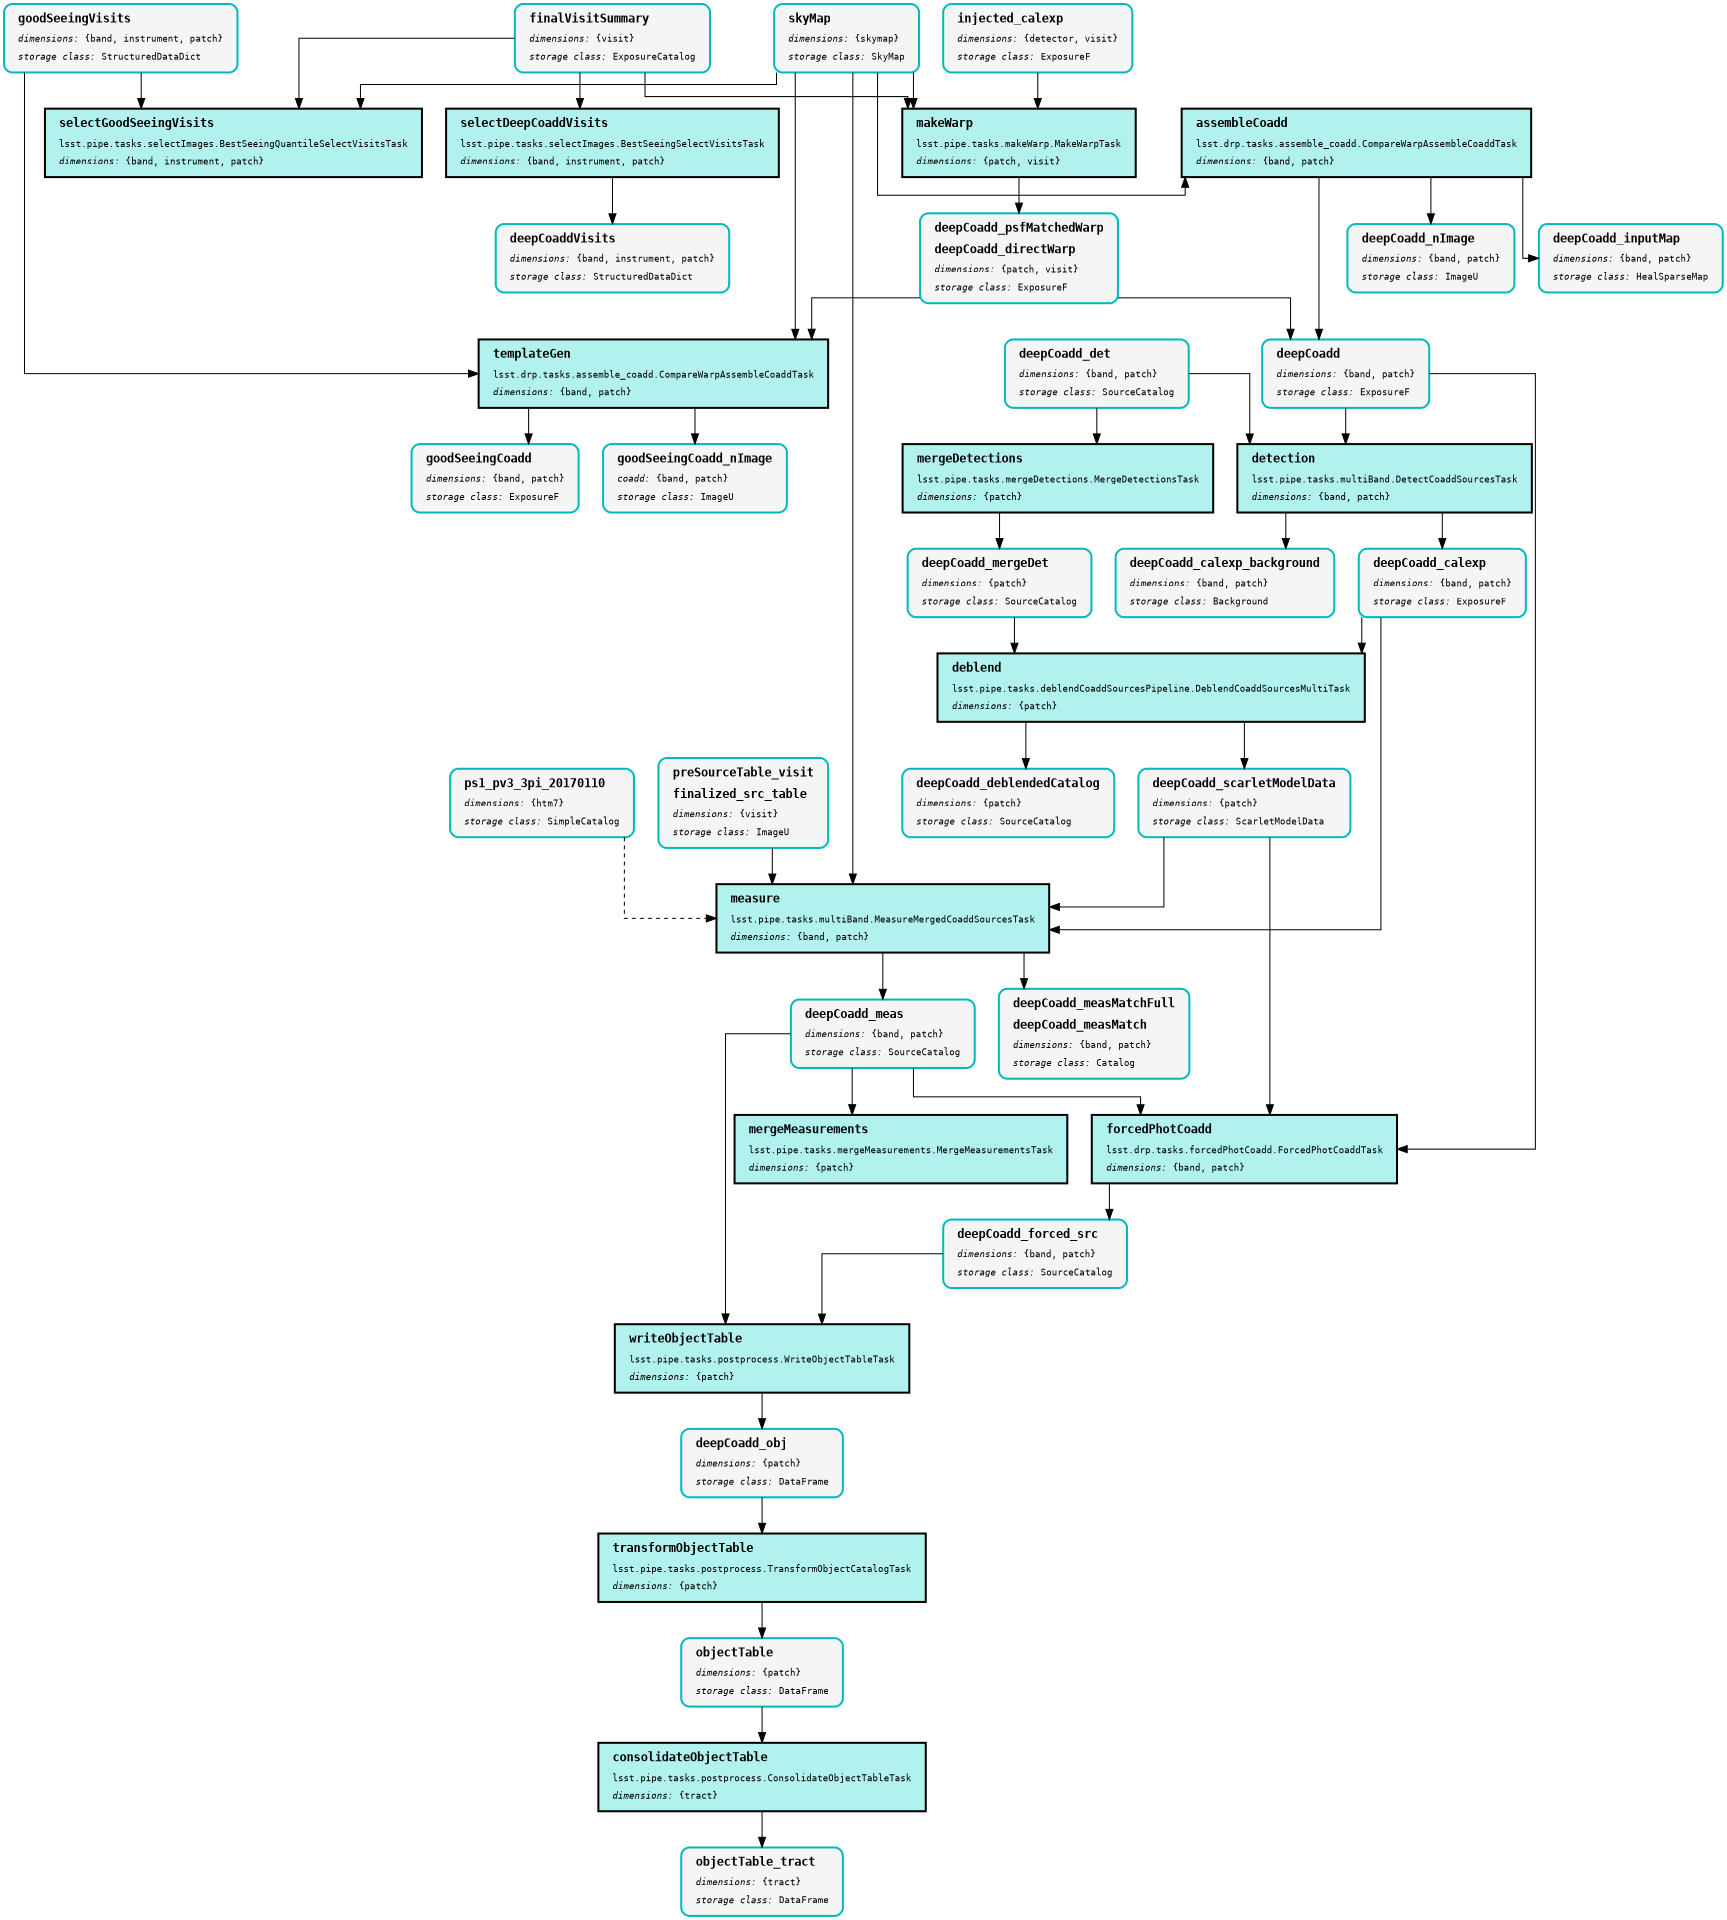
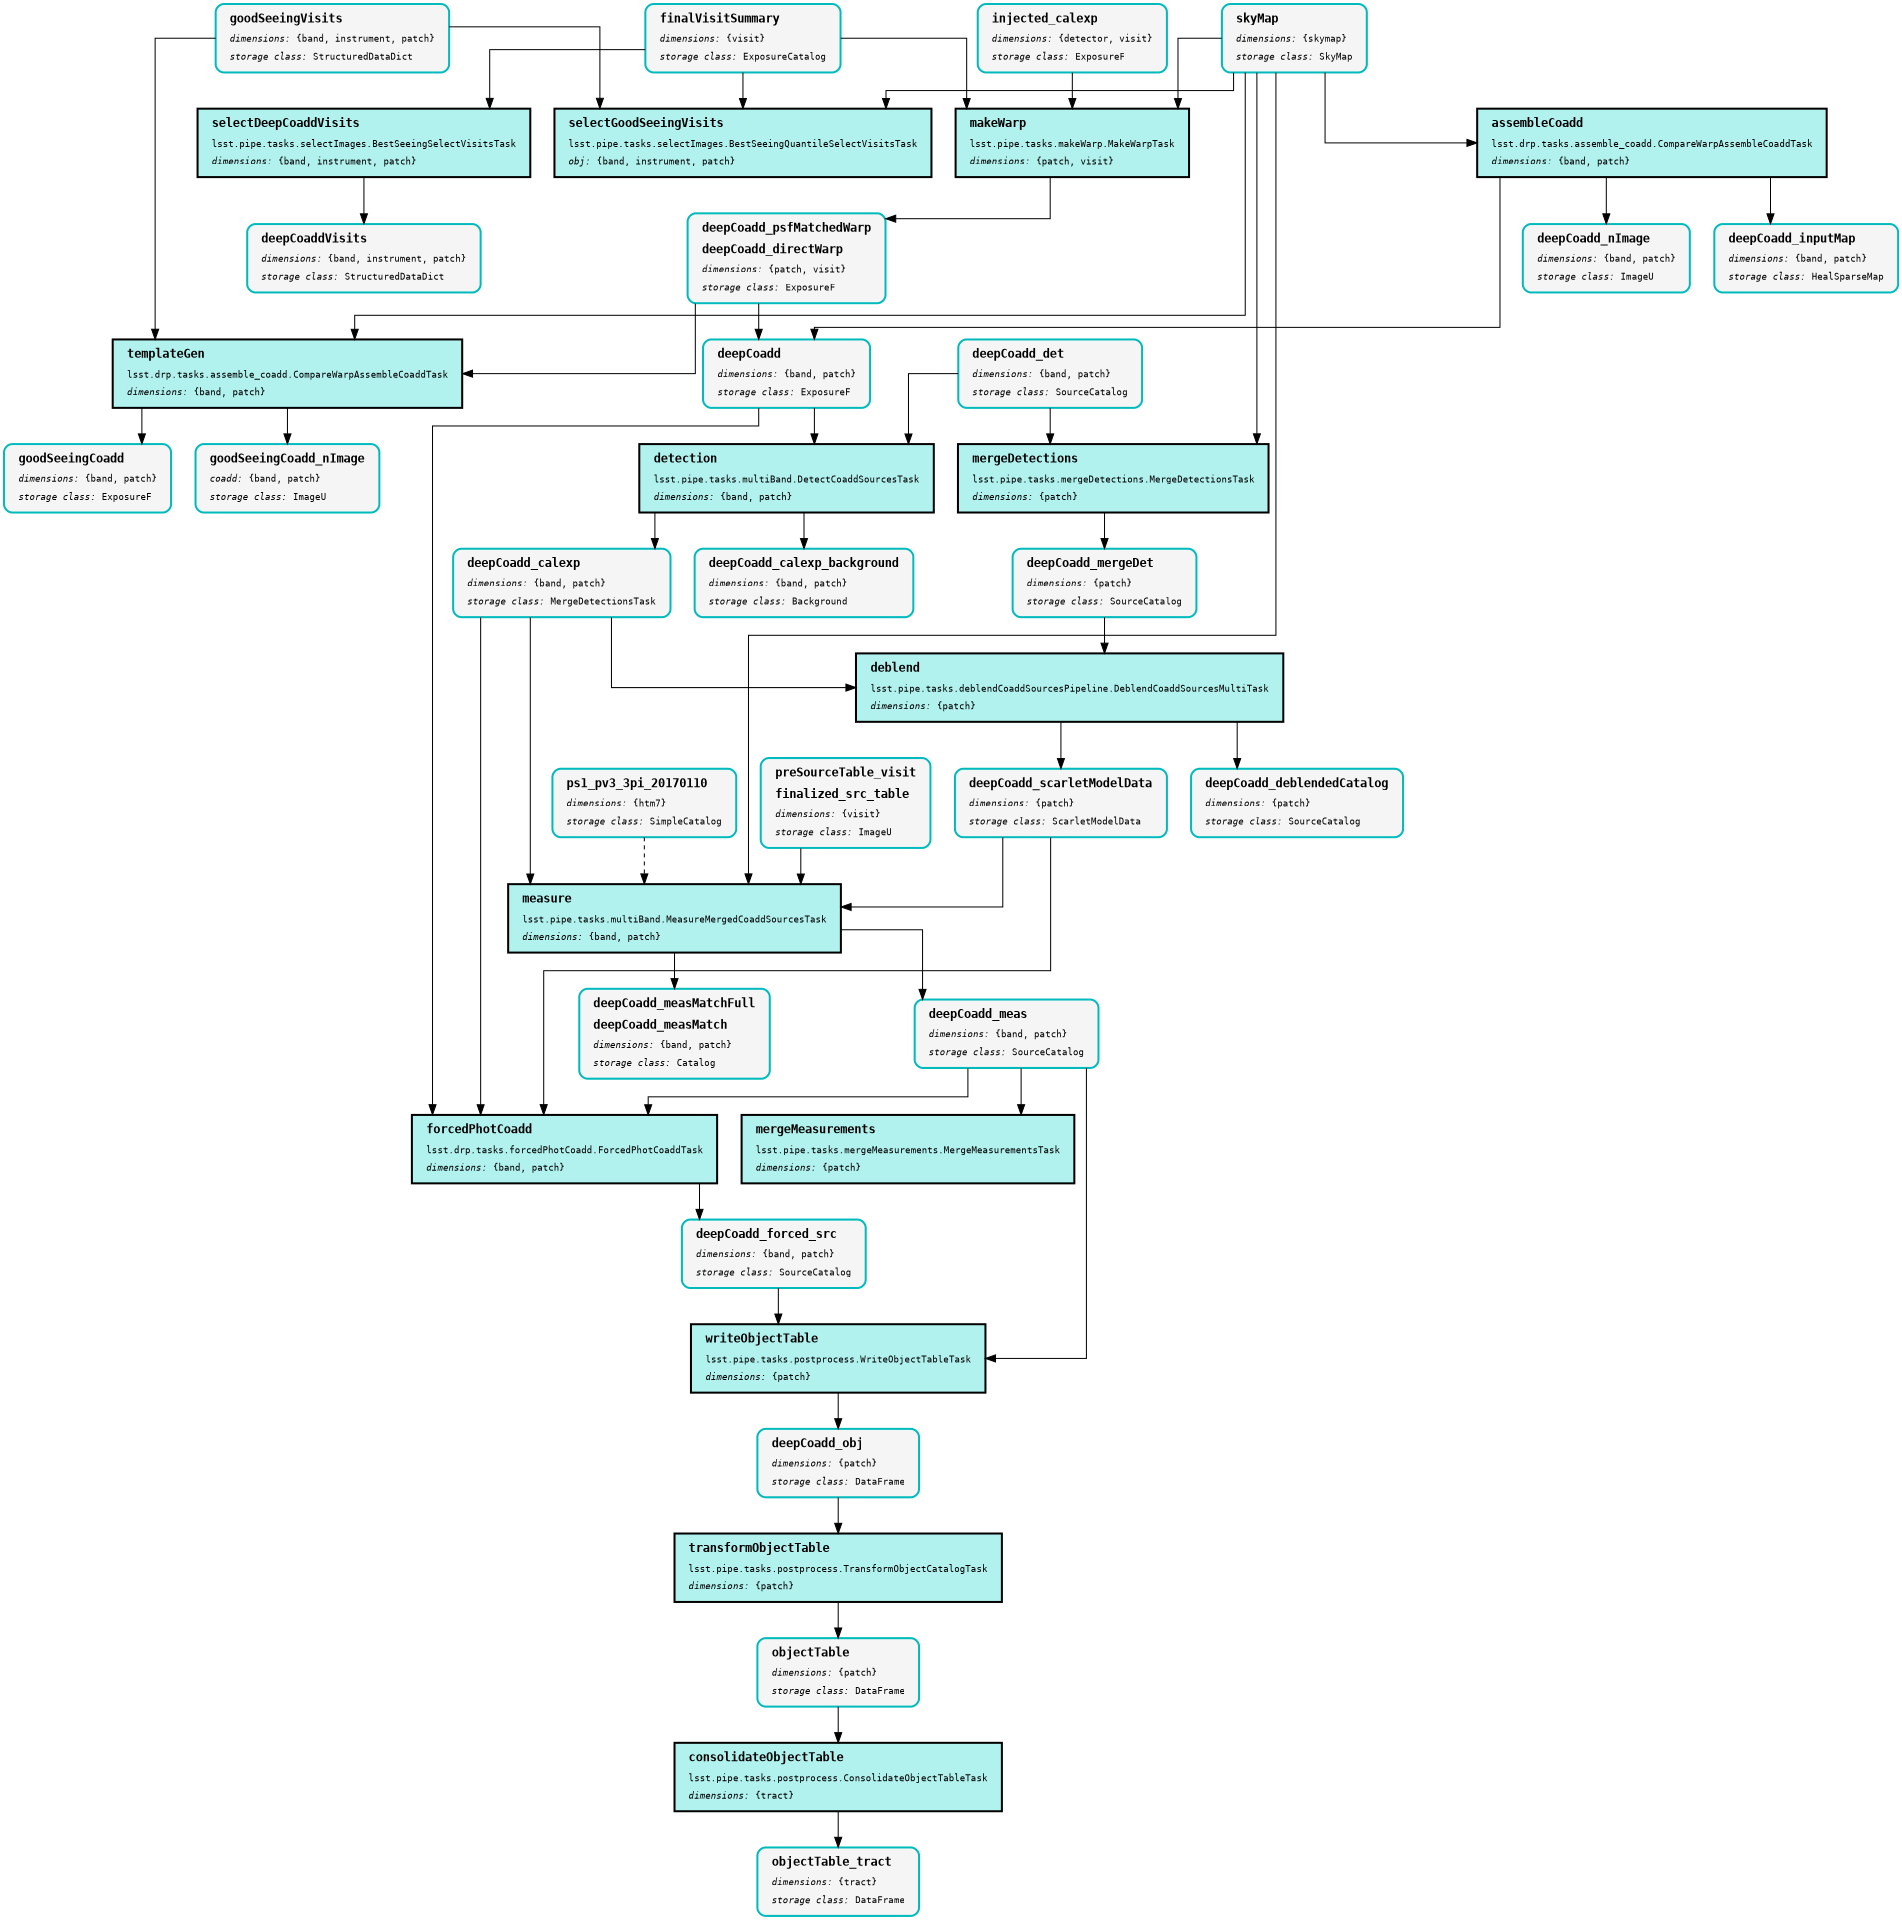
(90, 162) -> (580, 162)
none -> (1257, 253)
(1479, 602) -> (601, 602)
none -> (481, 861)
